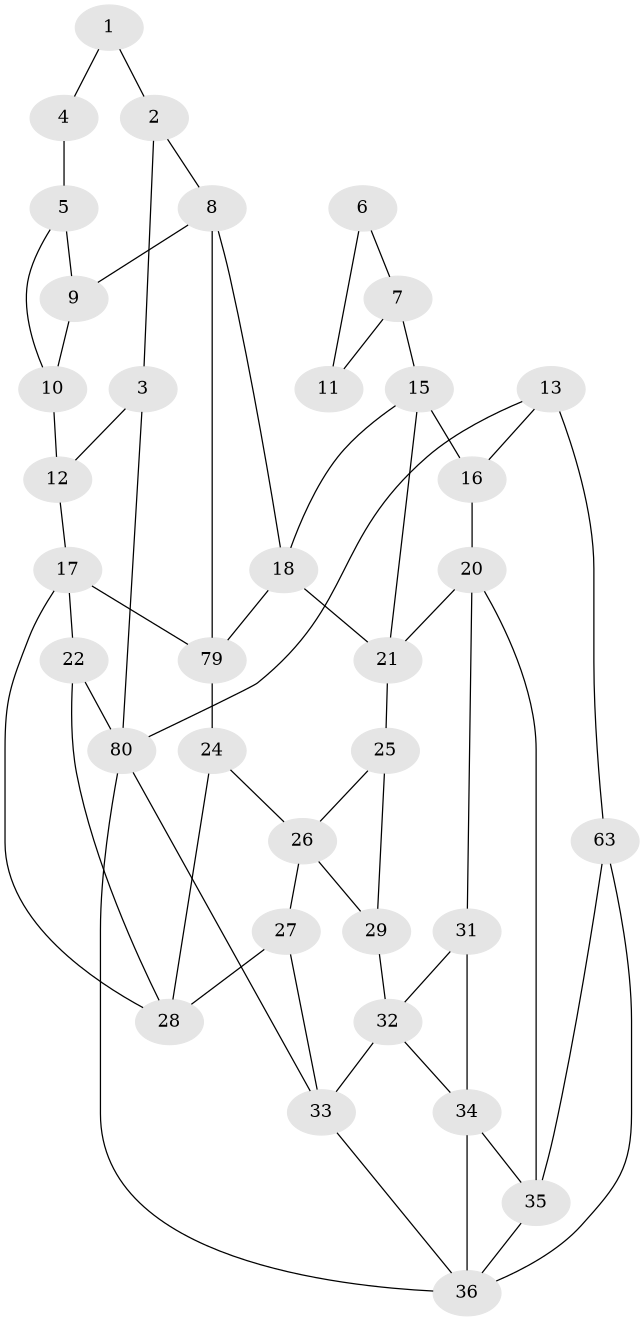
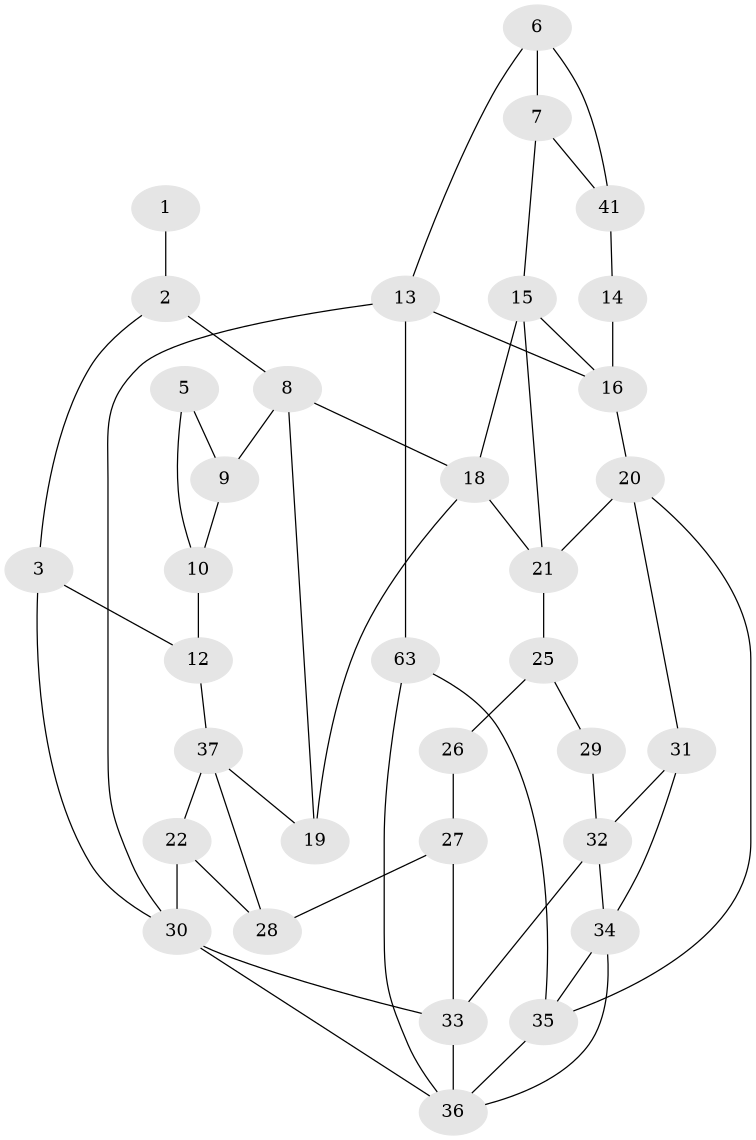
(64, 118) -> none
none -> (461, 159)
none -> (613, 299)
(329, 389) -> (610, 208)
(68, 570) -> (208, 751)
(212, 660) -> (315, 841)
(122, 751) -> (177, 932)
(212, 751) -> none
(340, 886) -> none
